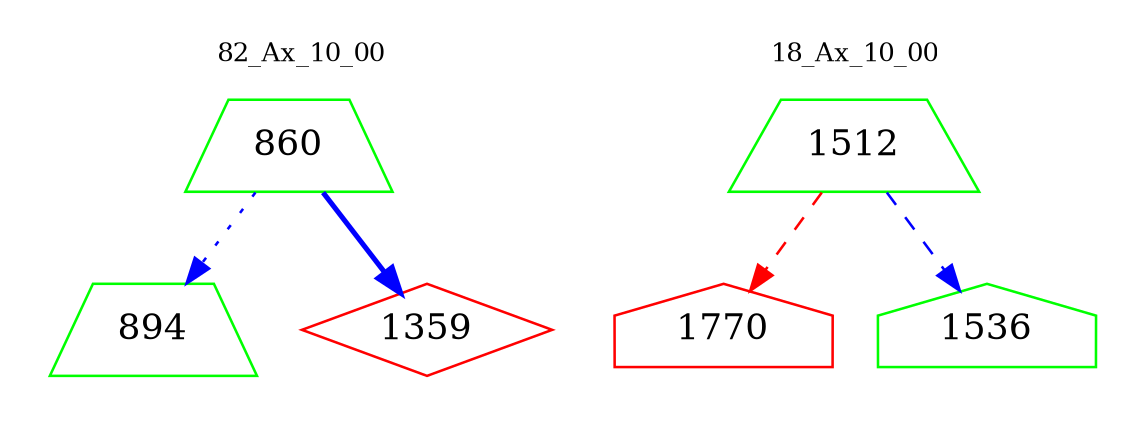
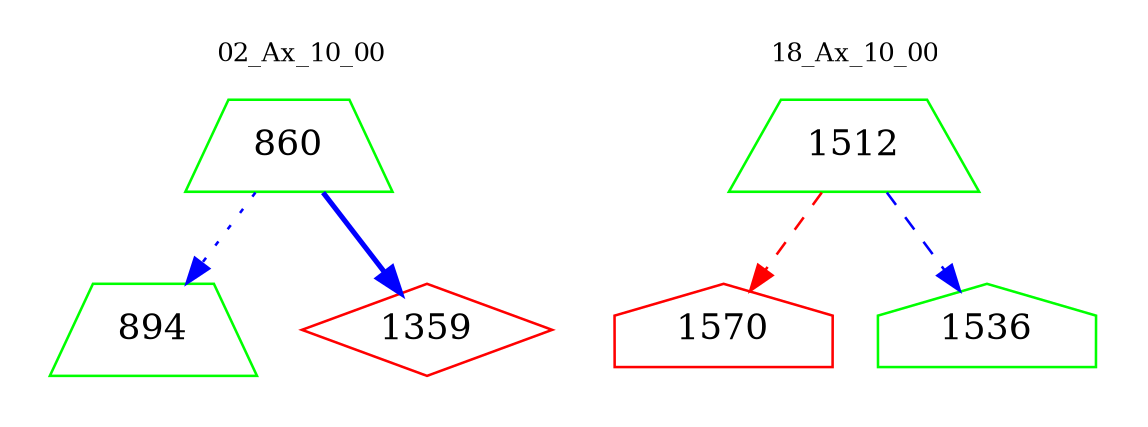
(302, 55) -> (302, 55)
(724, 330) -> (724, 330)
